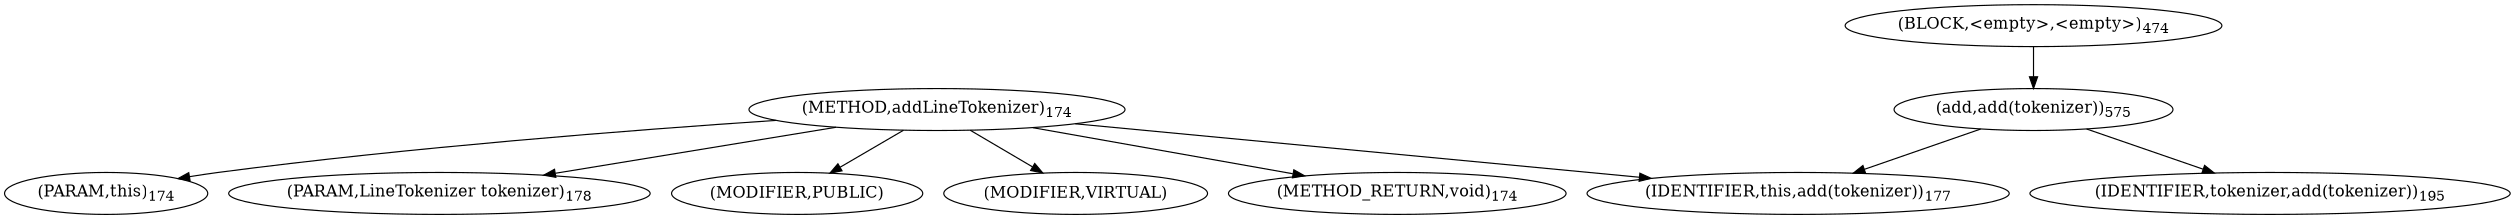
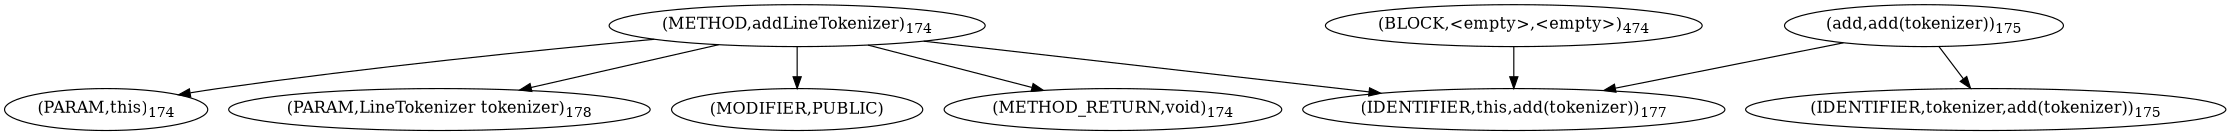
(2034, 62) -> (1514, 62)
(2118, 108) -> (2008, 24)
(2432, 192) -> (2148, 108)
(1076, 193) -> none
